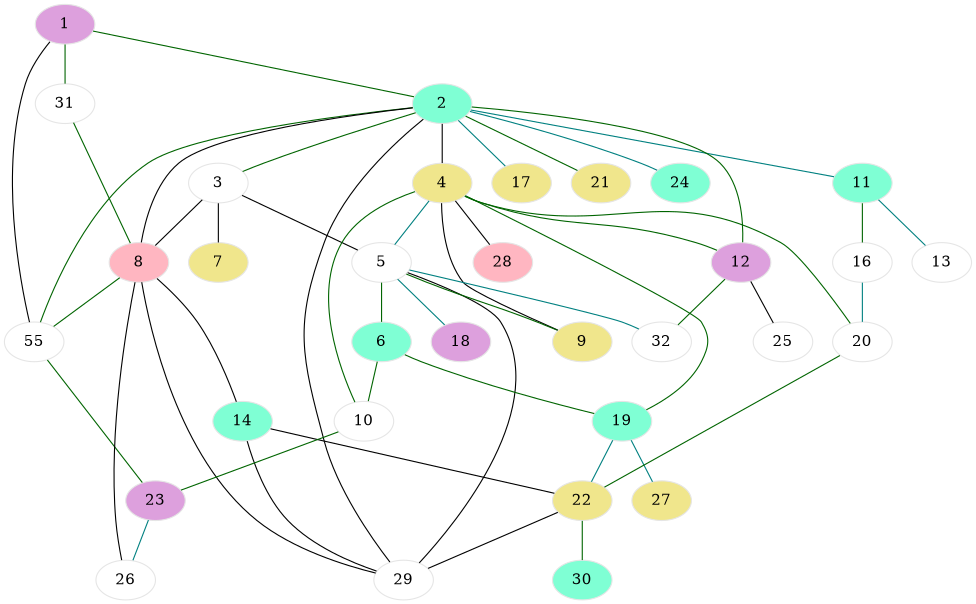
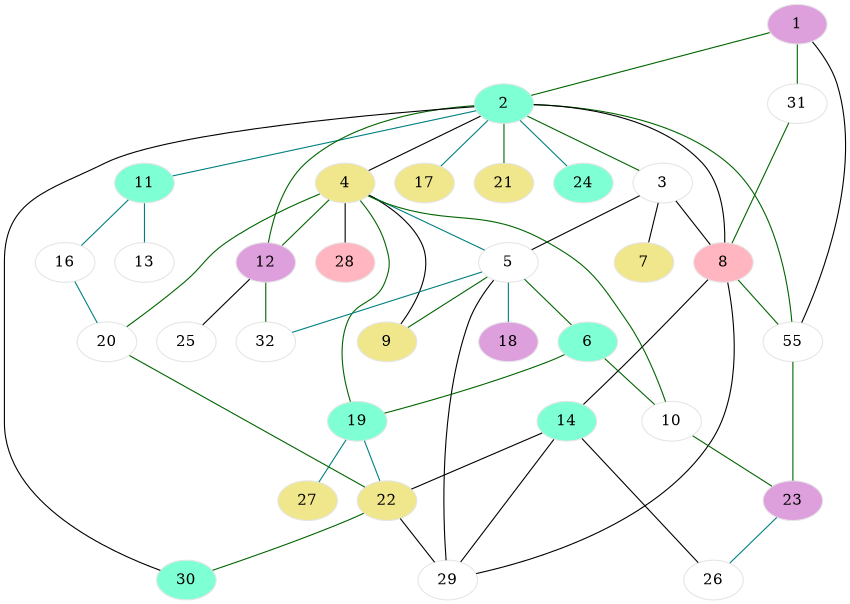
(862, 223) -> (105, 223)
(304, 331) -> (32, 201)
(116, 421) -> (637, 497)
